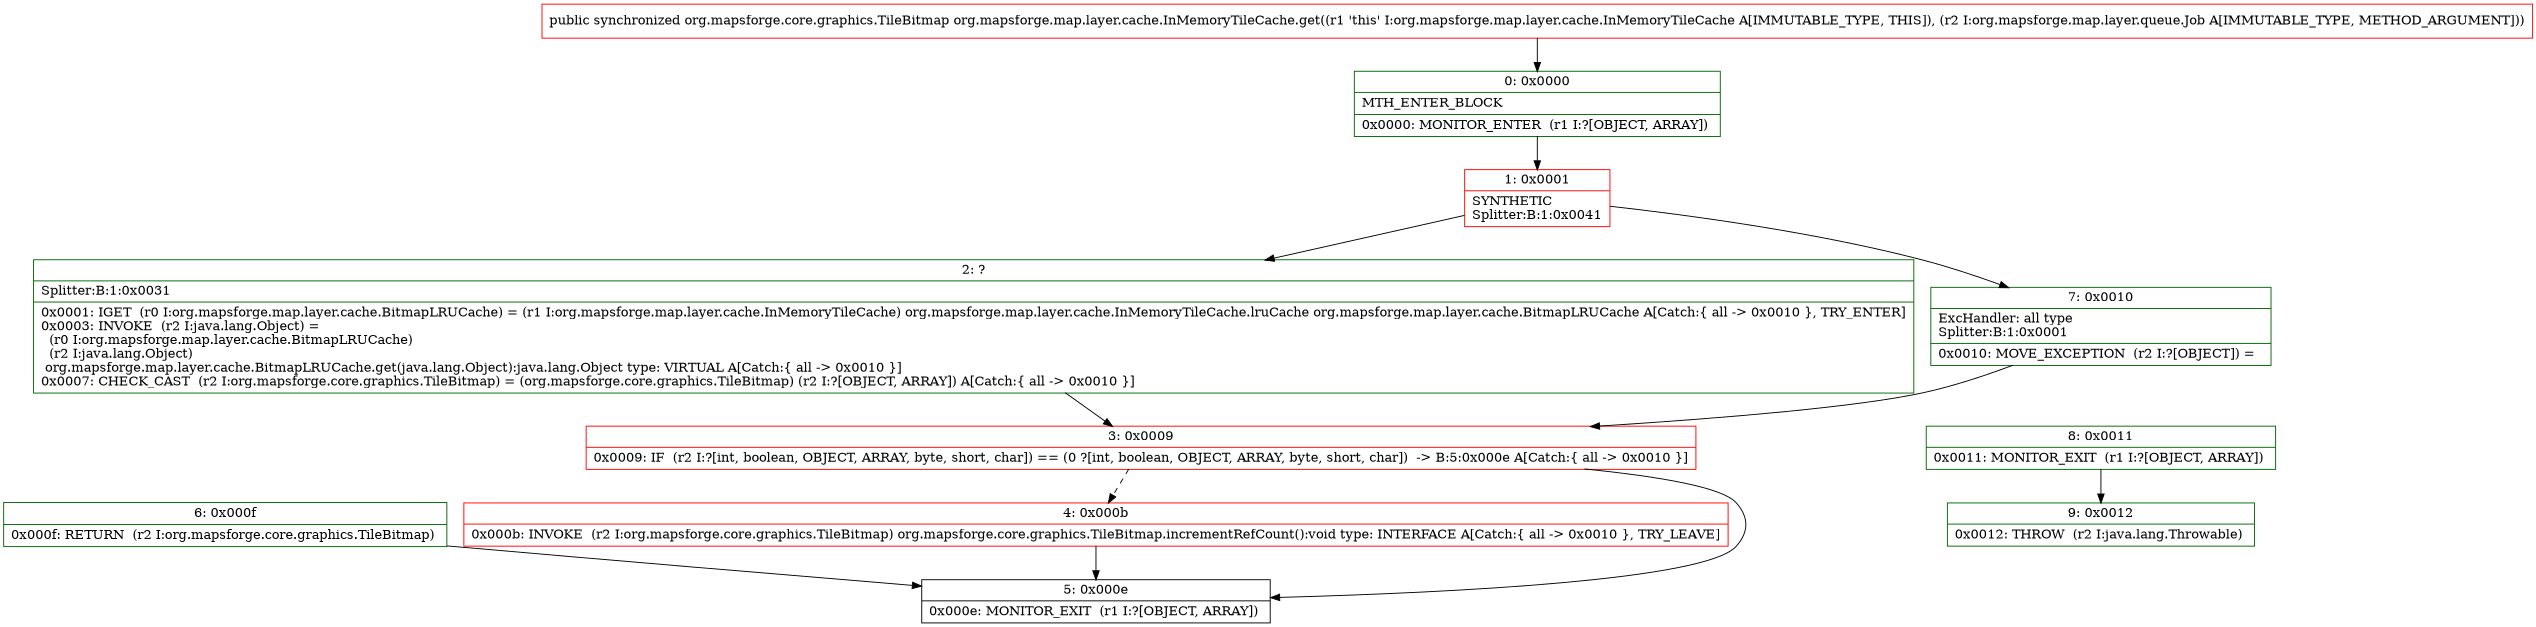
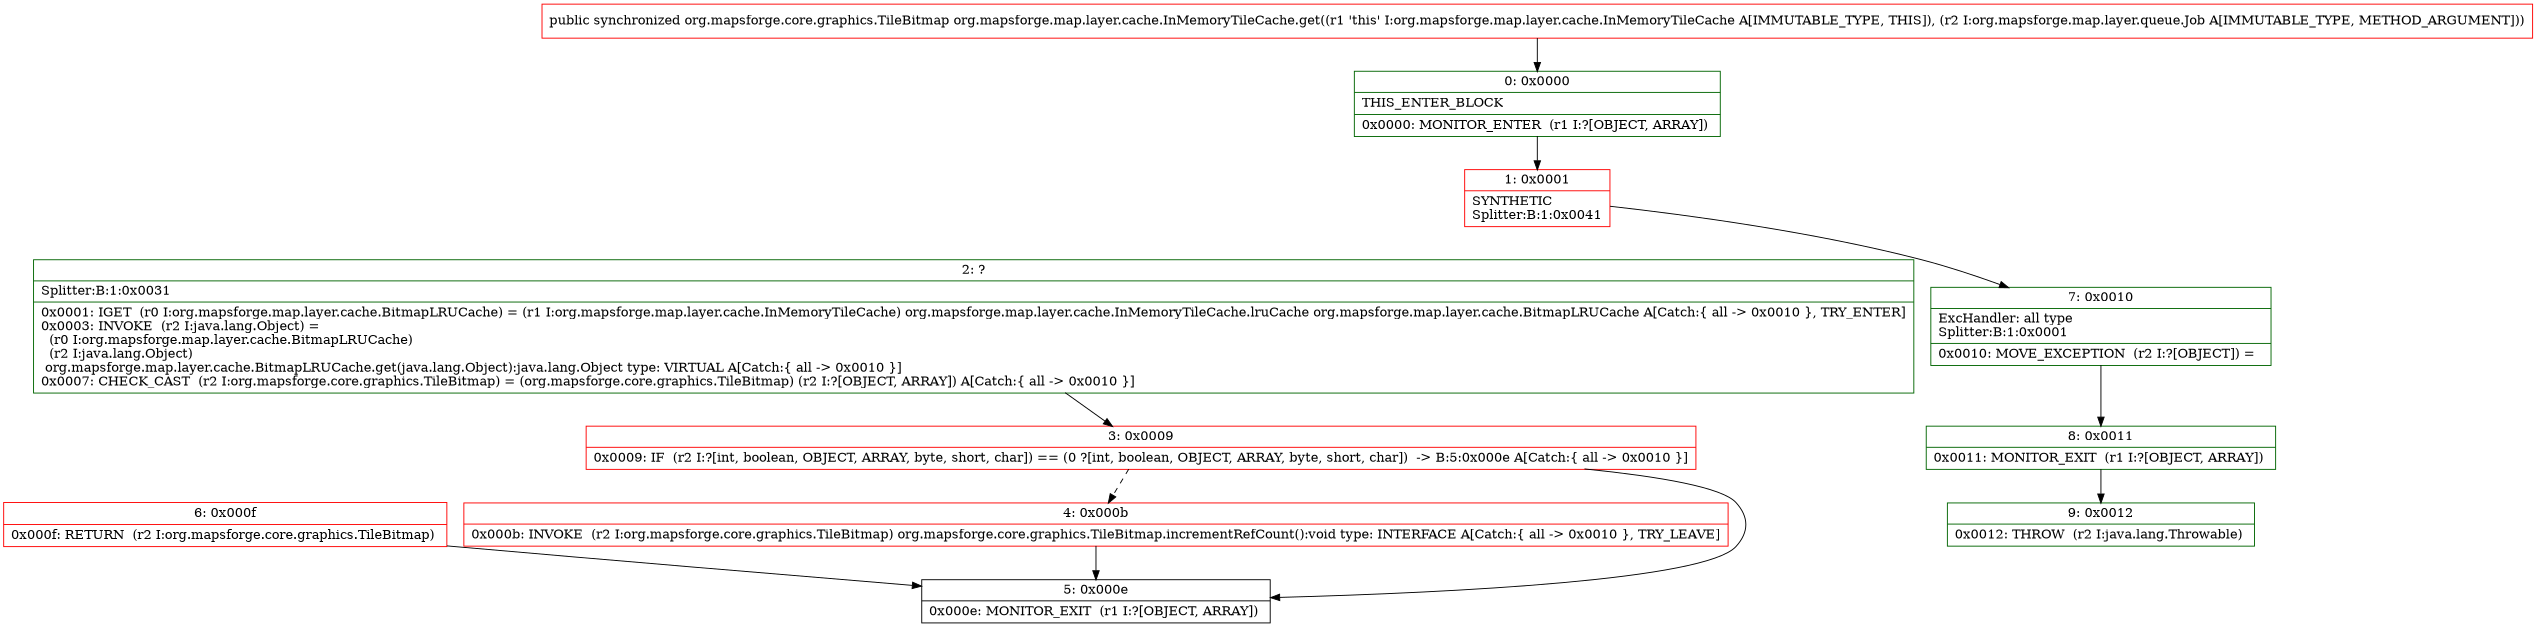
(1432, 103) -> (1432, 103)
(1369, 237) -> none
(1809, 409) -> (2101, 391)
(225, 525) -> (225, 525)
